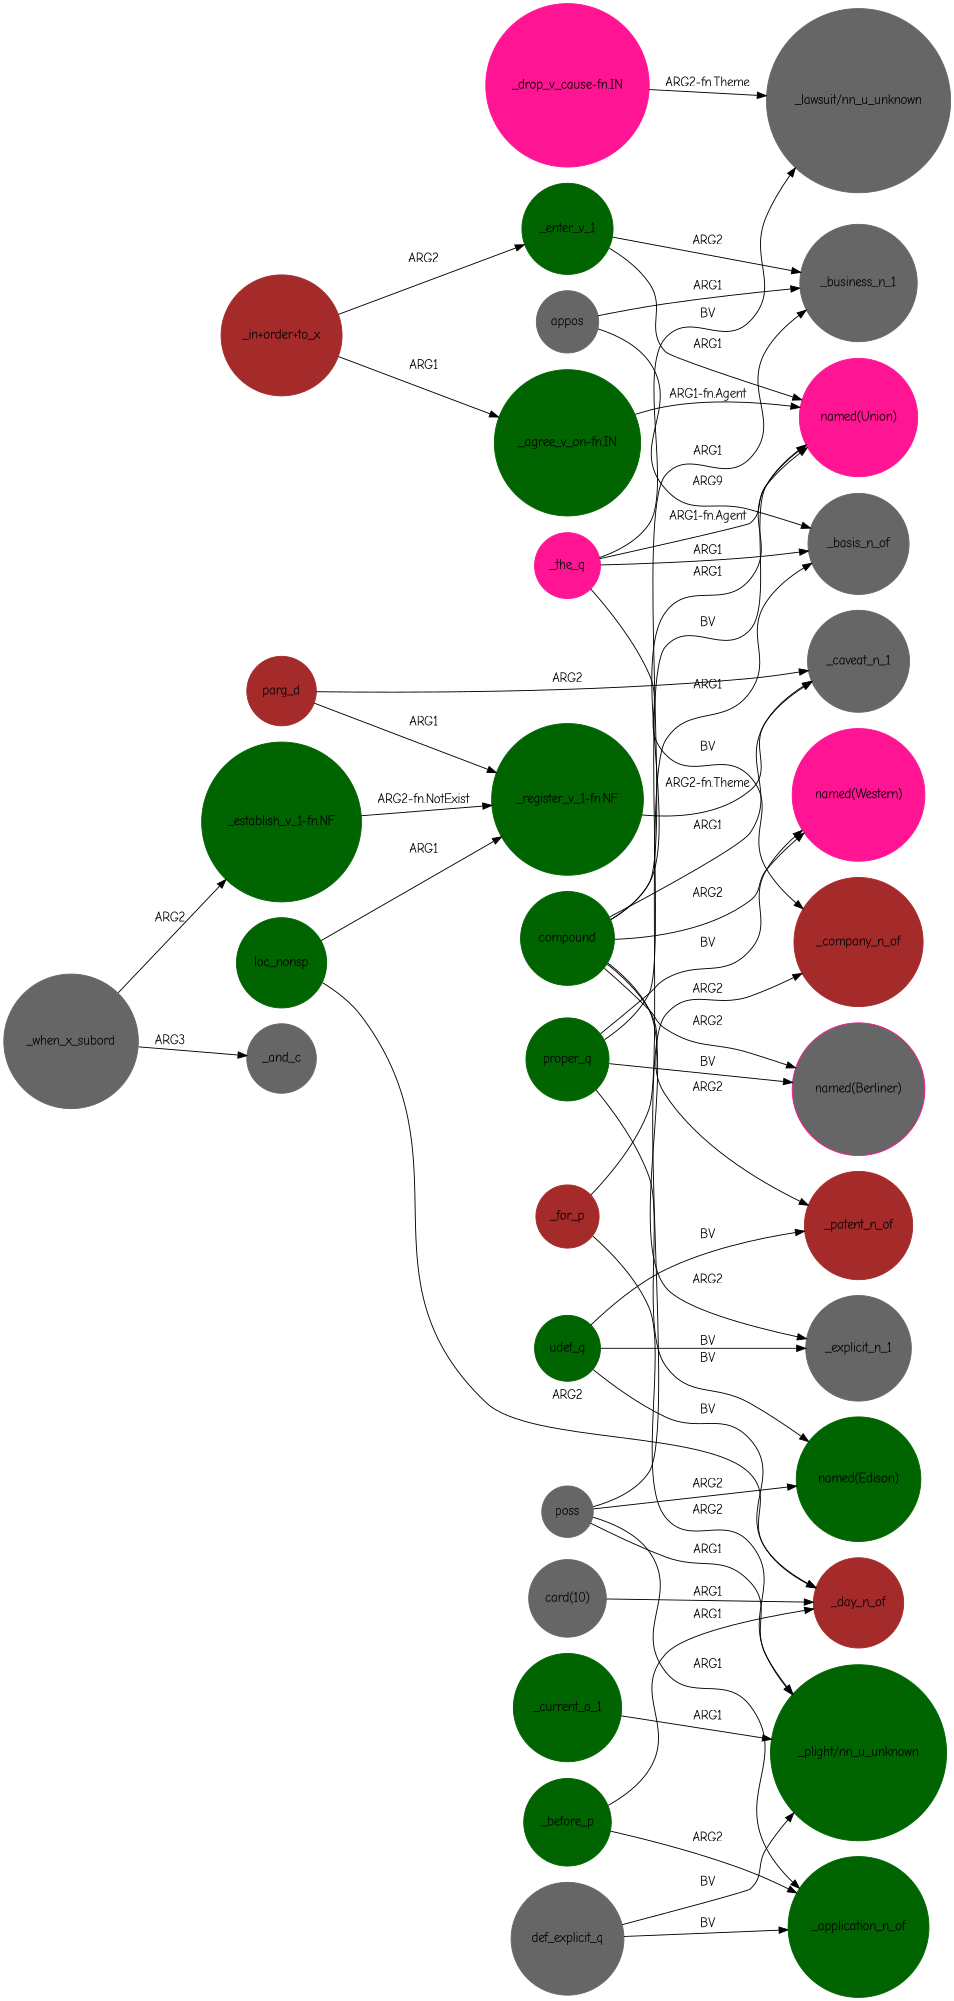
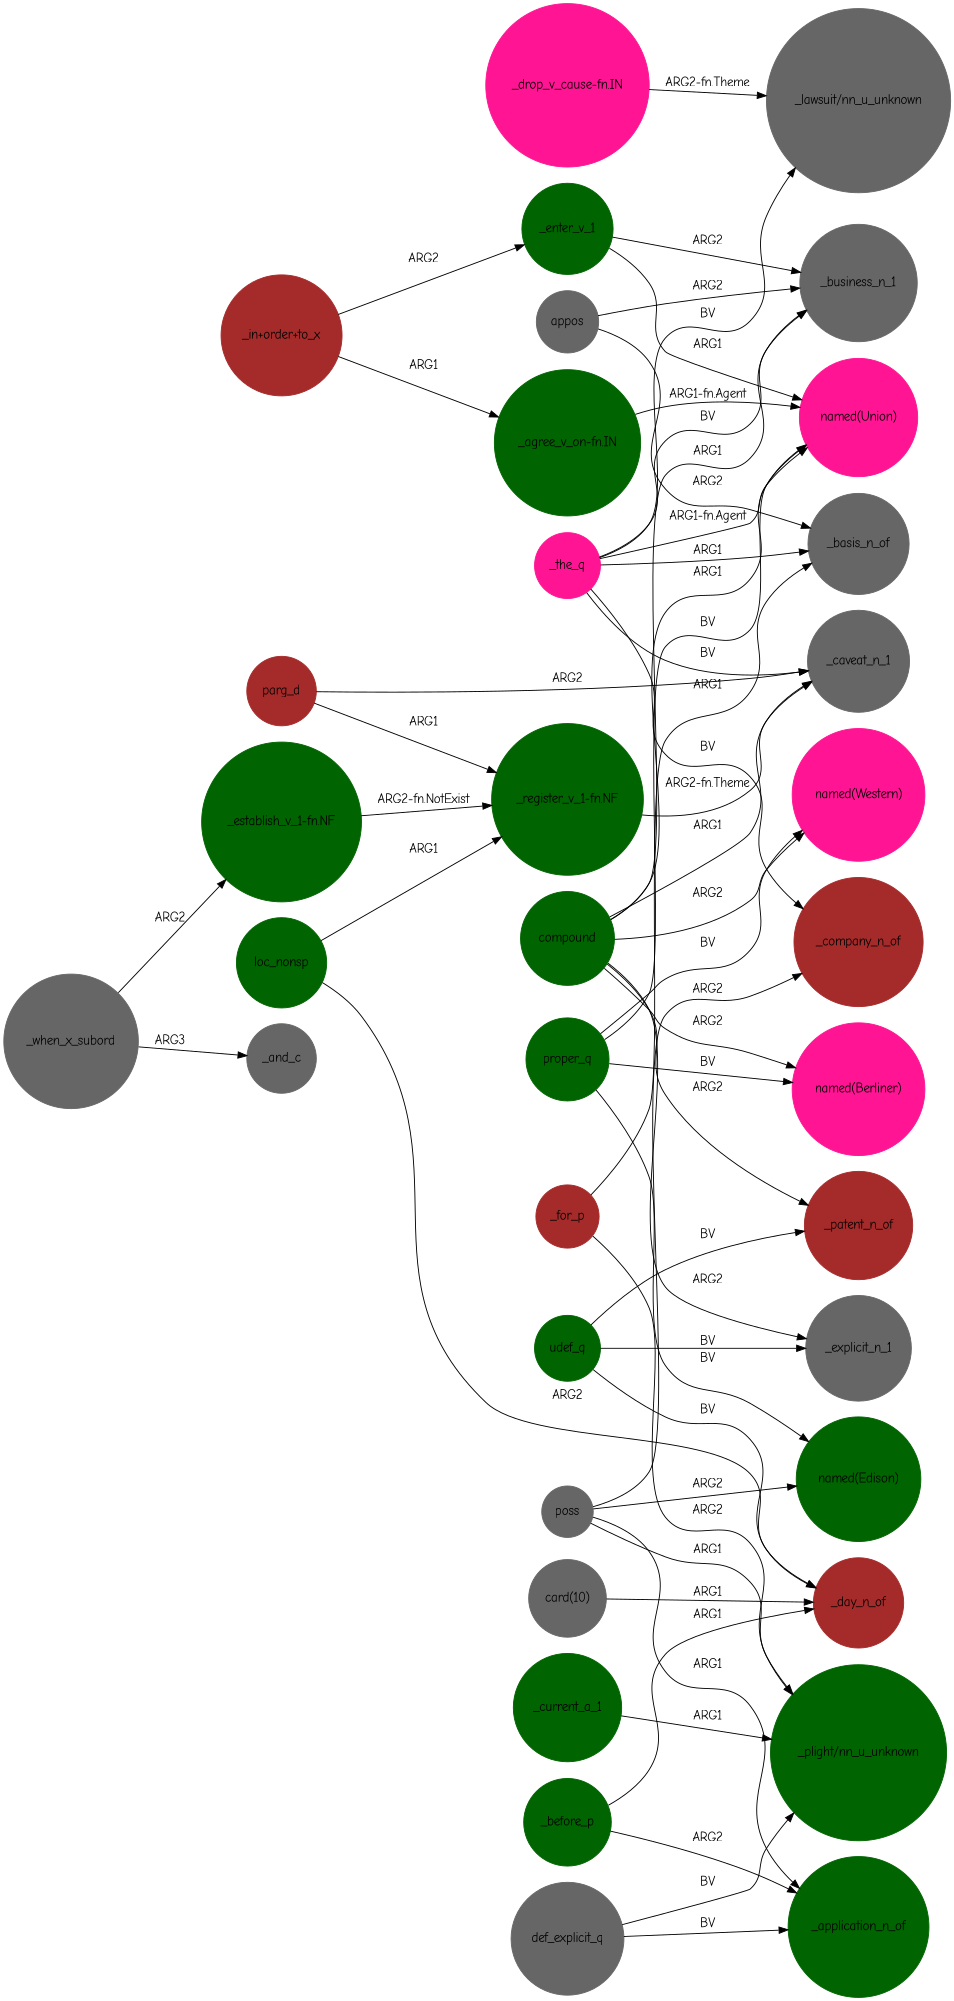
(708, 286) -> (708, 286)
none -> (696, 431)
(708, 482) -> (708, 482)
none -> (680, 665)
(859, 1089) -> (859, 1089)
